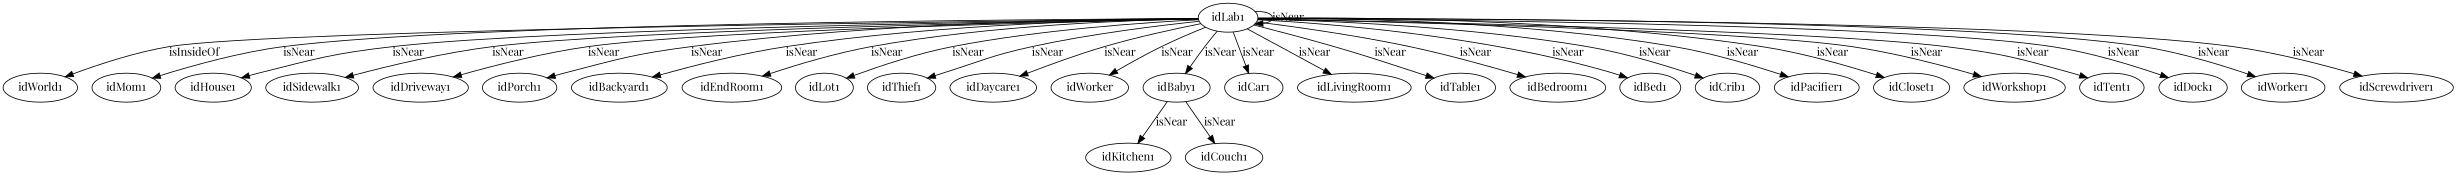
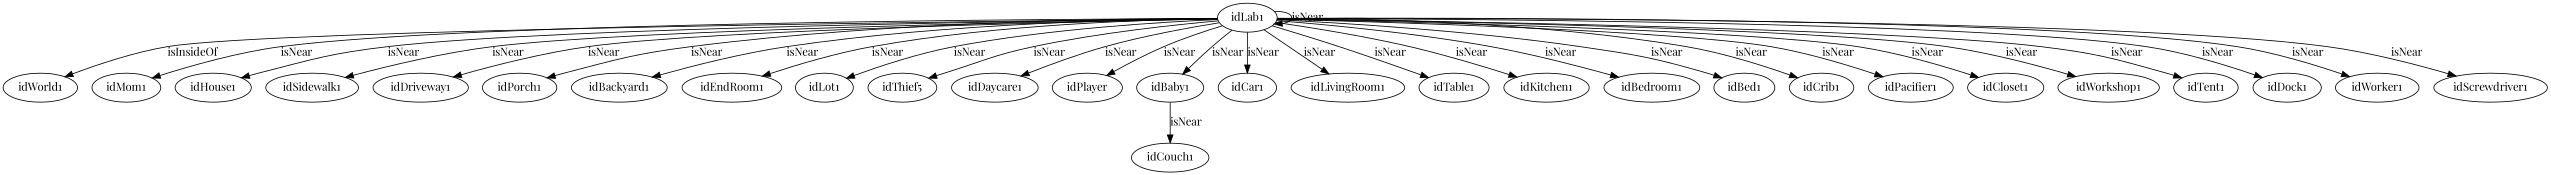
(902, 88) -> (902, 88)
(1090, 88) -> (1087, 88)
(1155, 119) -> (1394, 43)
